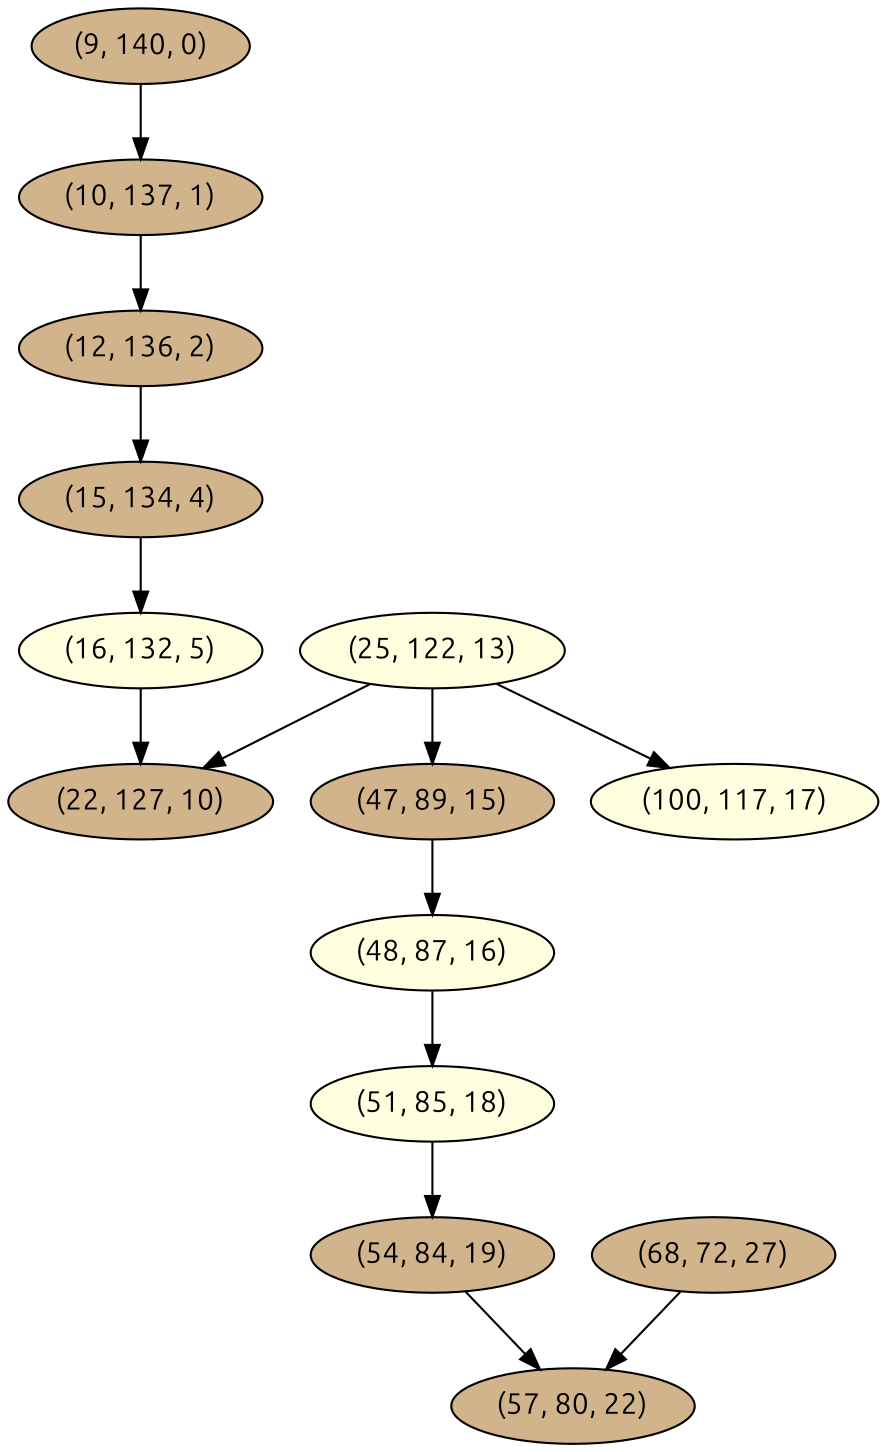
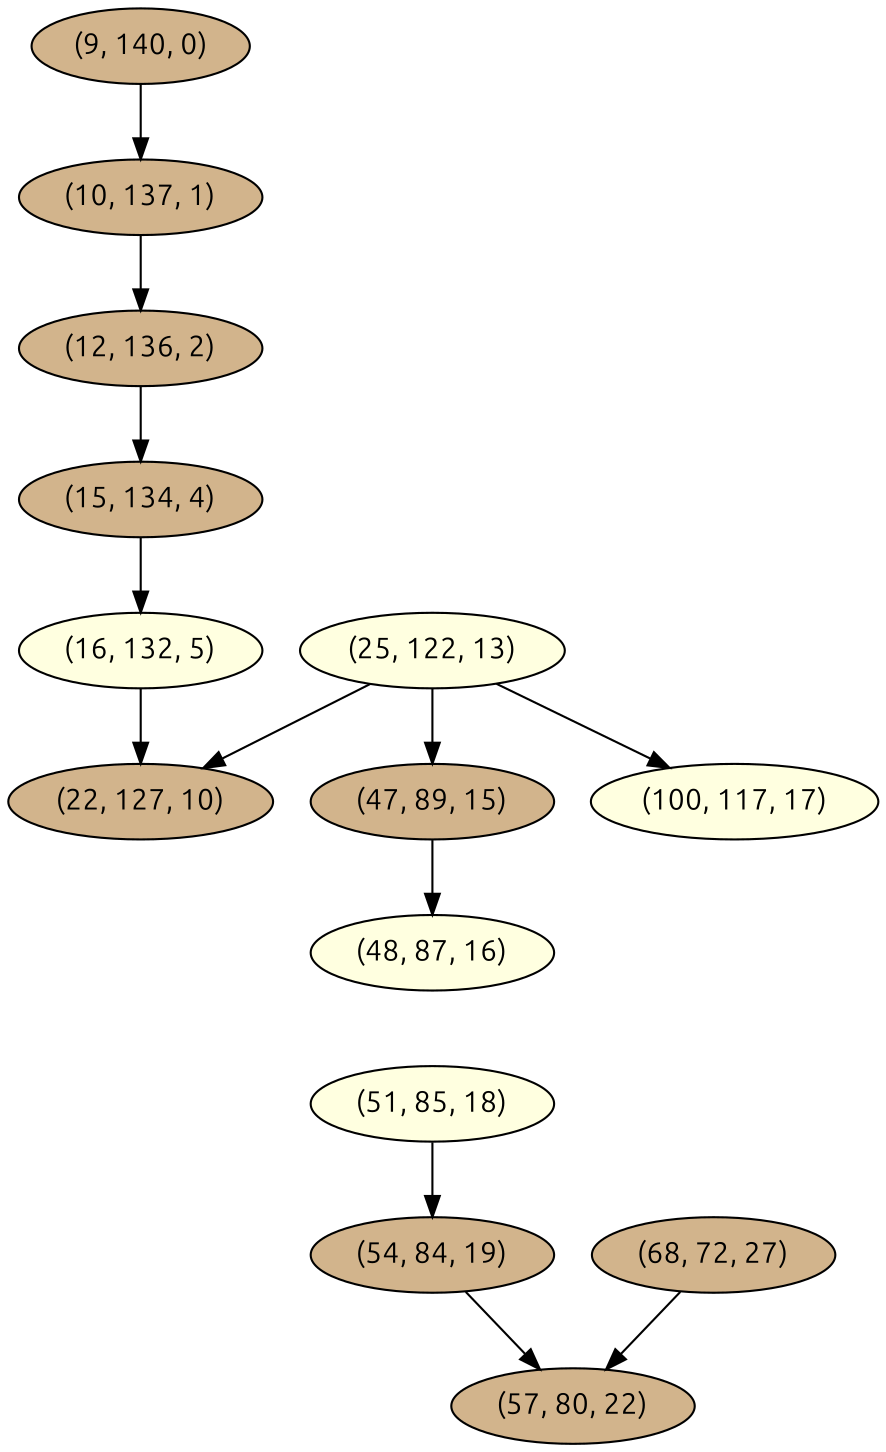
(432, 1018) -> none
